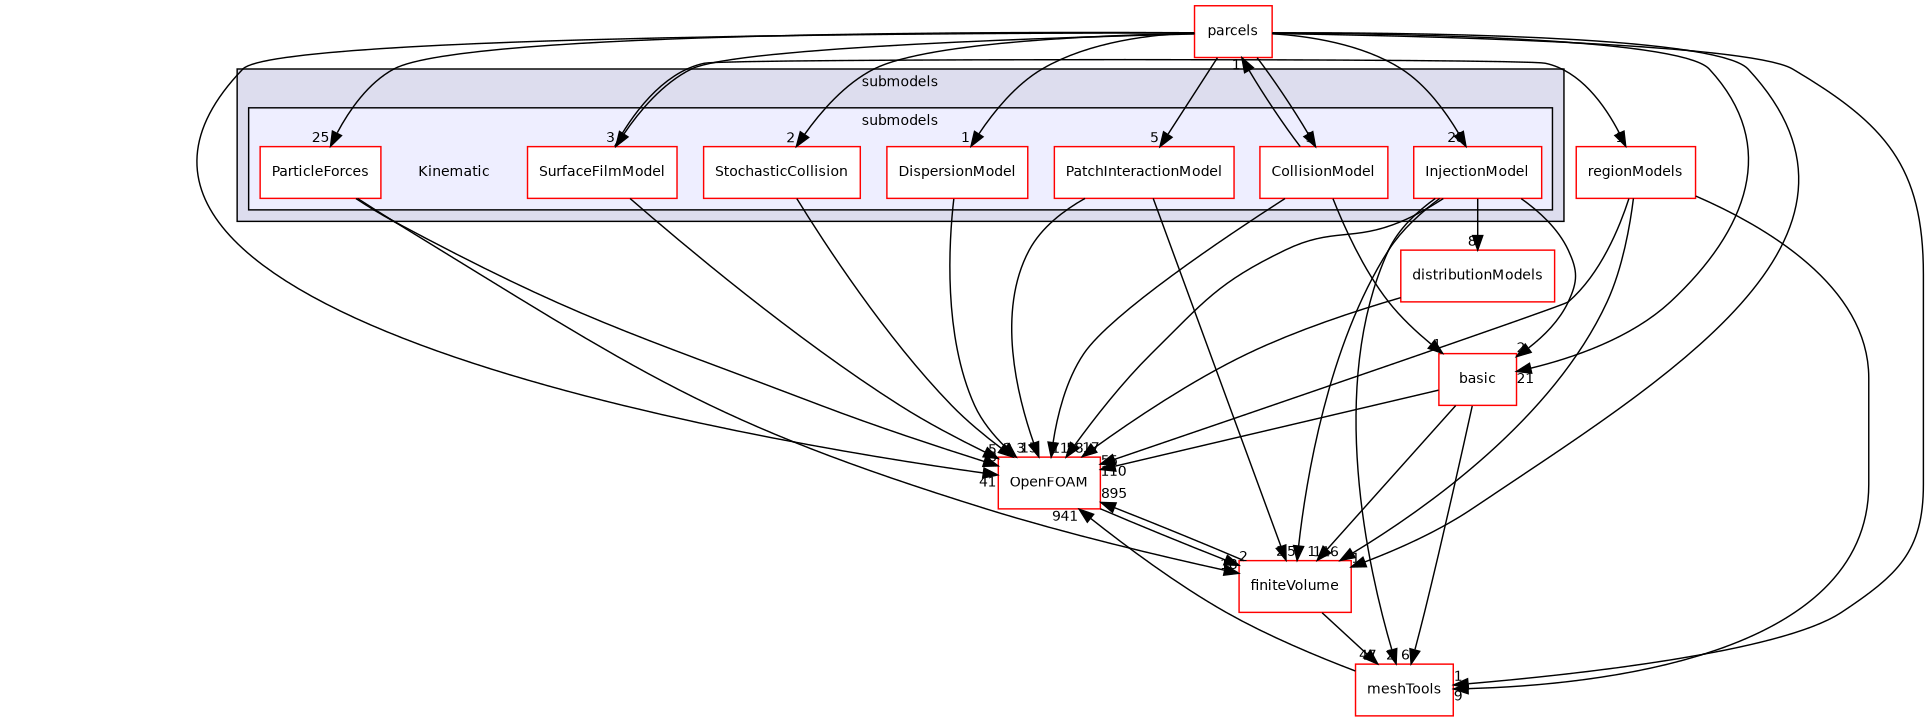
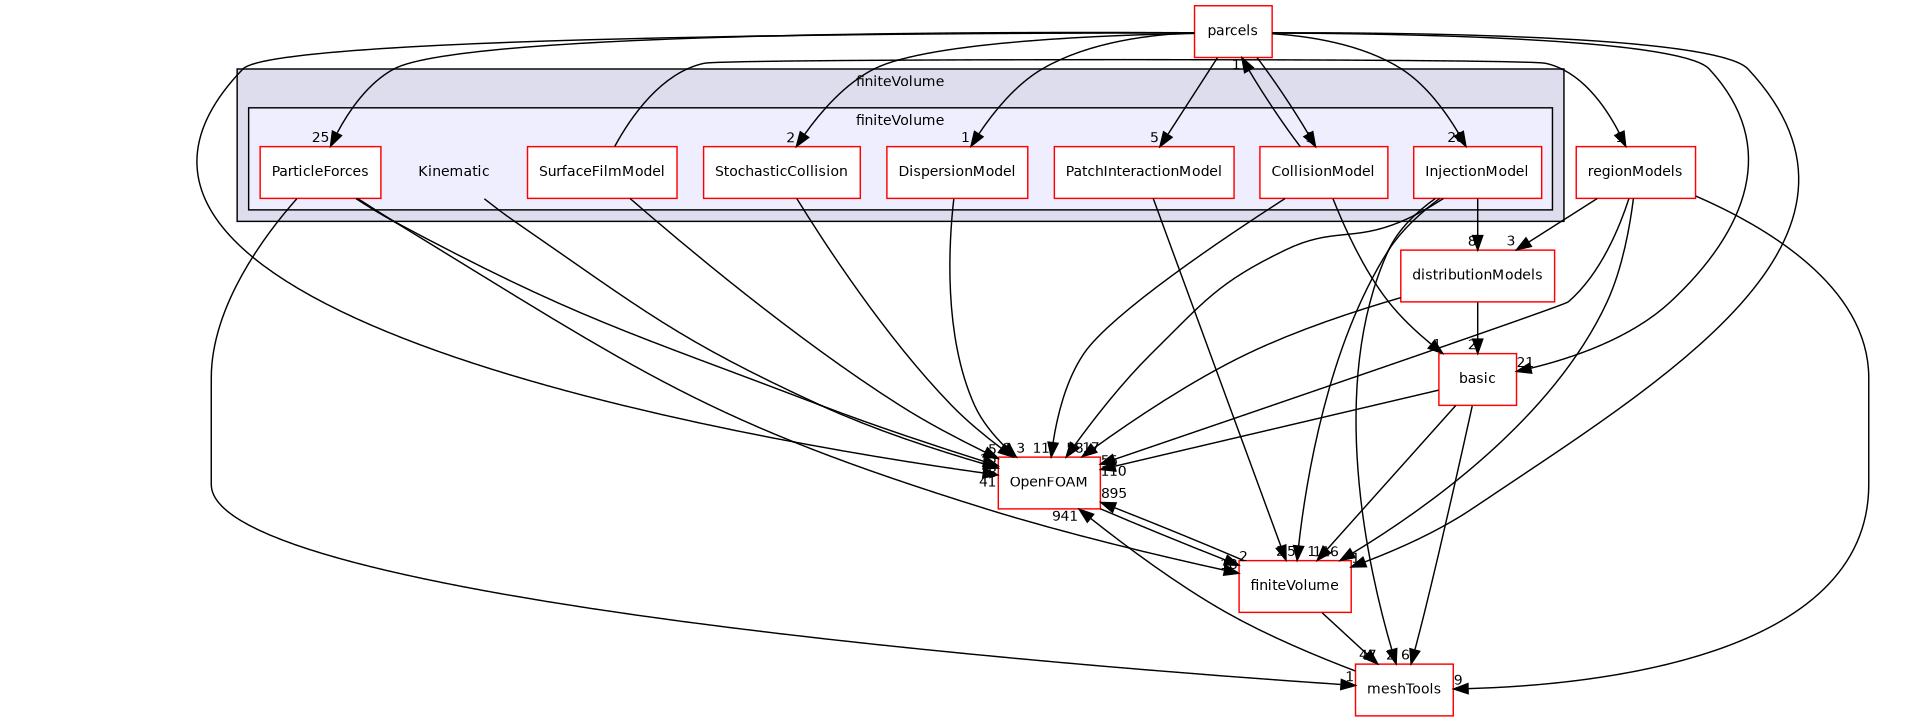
(895, 46) -> none
(901, 83) -> (901, 83)
none -> (1573, 214)
(1923, 260) -> (609, 610)
(1575, 272) -> (1478, 321)
(1013, 308) -> (721, 356)
